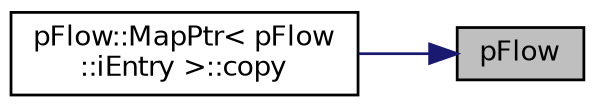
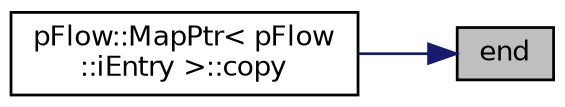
(521, 54) -> (505, 54)
